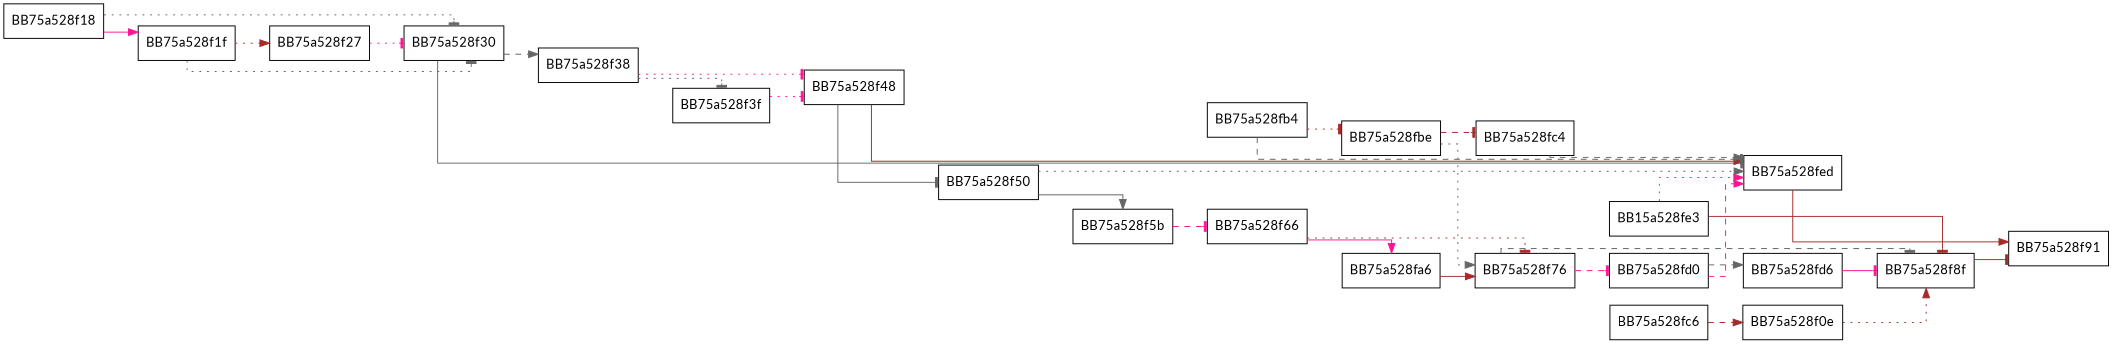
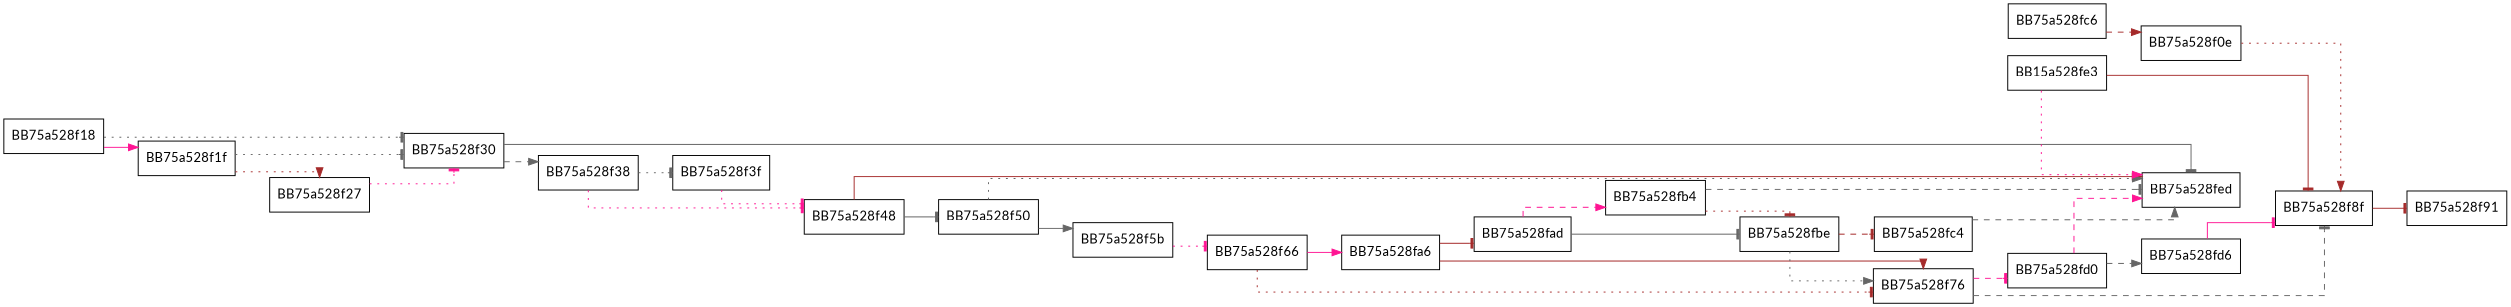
(1188, 226) -> (1188, 246)
none -> (1523, 234)
(1870, 242) -> none
